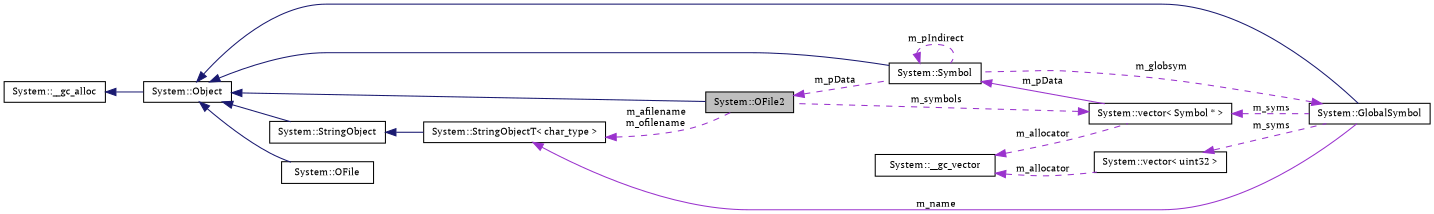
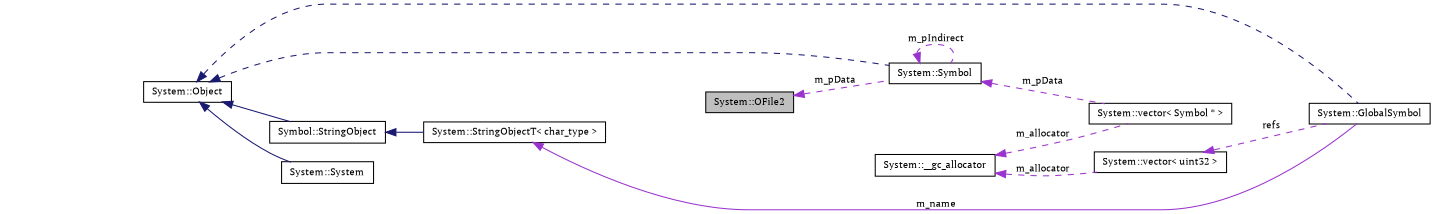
(784, 4) -> (784, 4)
(553, 53) -> (553, 53)
(1147, 77) -> none
(55, 92) -> none
(1048, 94) -> (1048, 94)
(474, 97) -> none
(936, 107) -> none
(1276, 114) -> none
(1270, 126) -> (1270, 126)
(675, 131) -> none
(328, 132) -> (328, 132)
(935, 165) -> (935, 165)
(328, 173) -> (328, 173)
